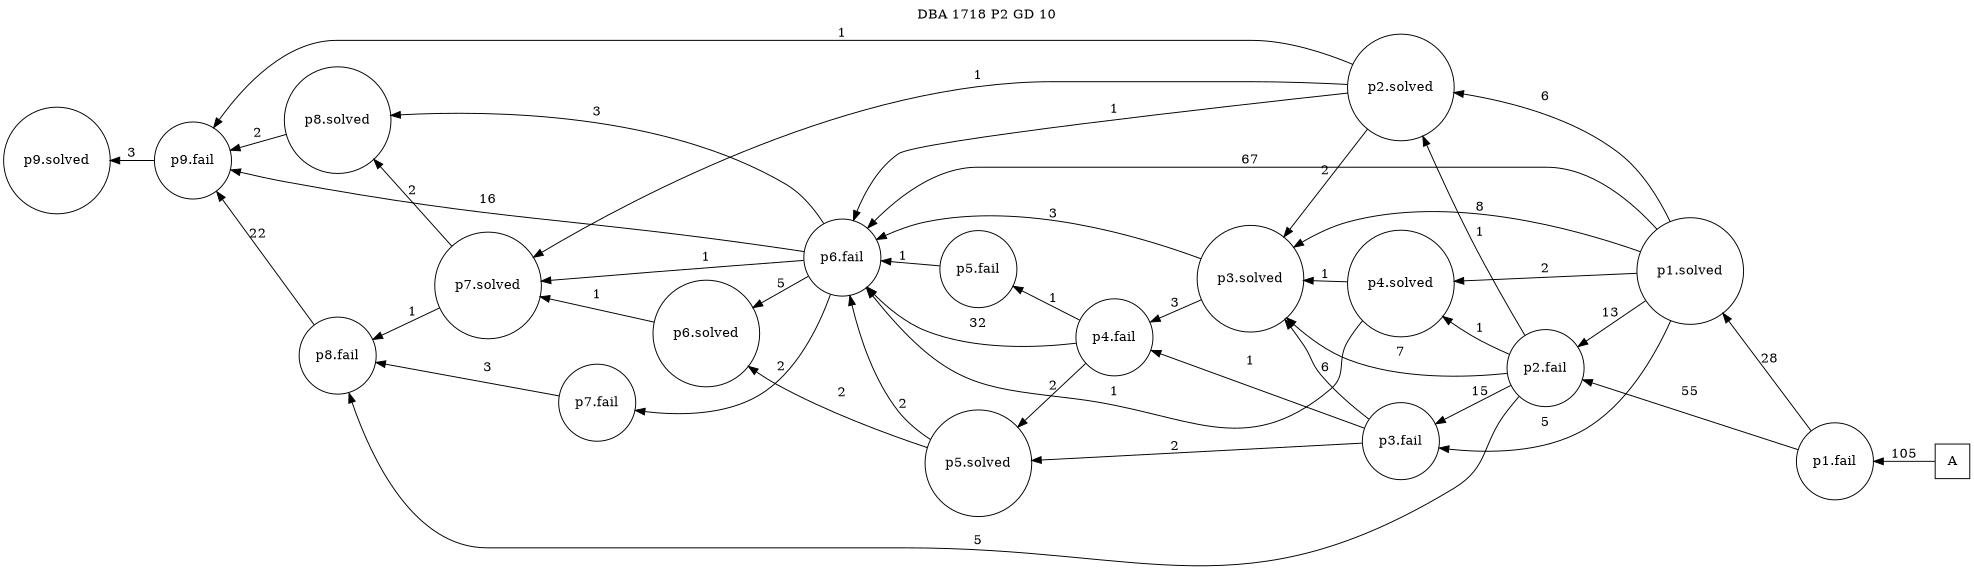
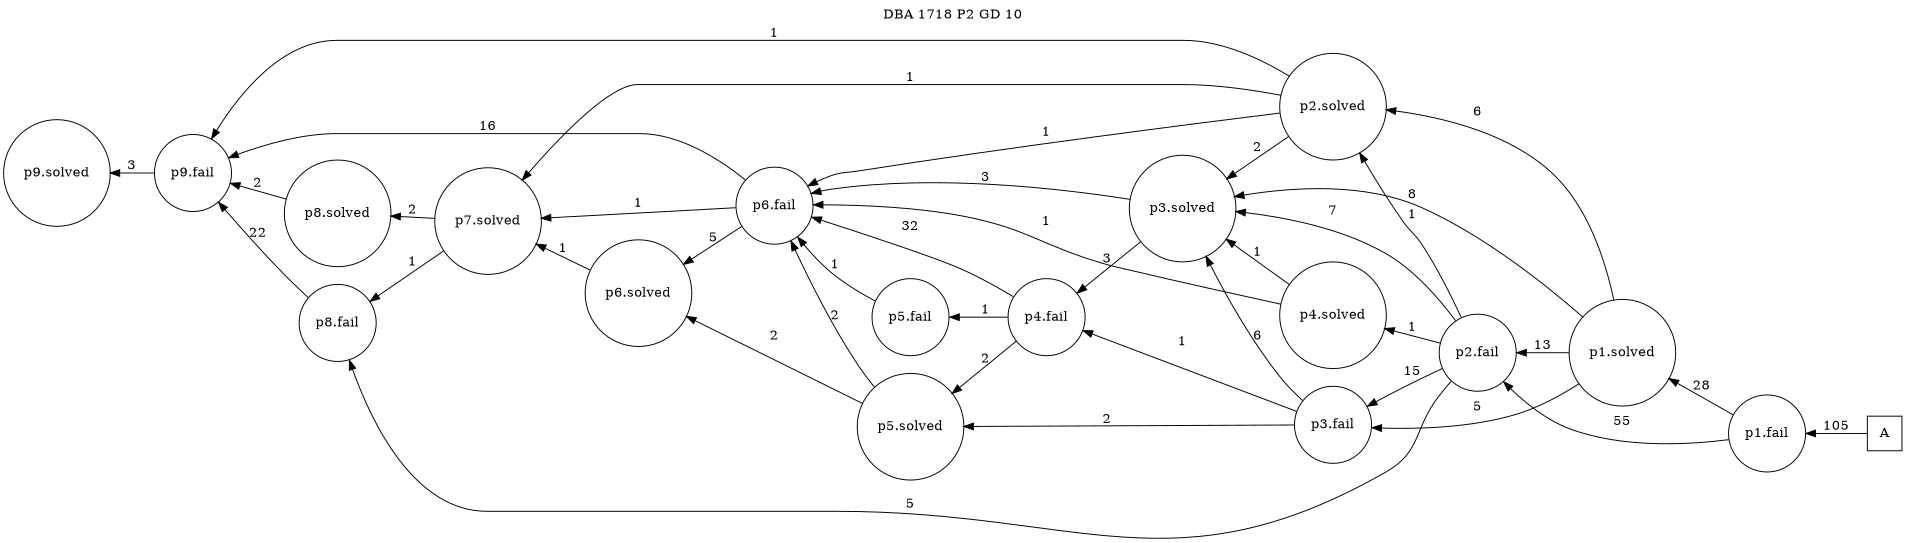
(625, 128) -> none
(1268, 167) -> none
(1550, 277) -> none
(597, 403) -> none
